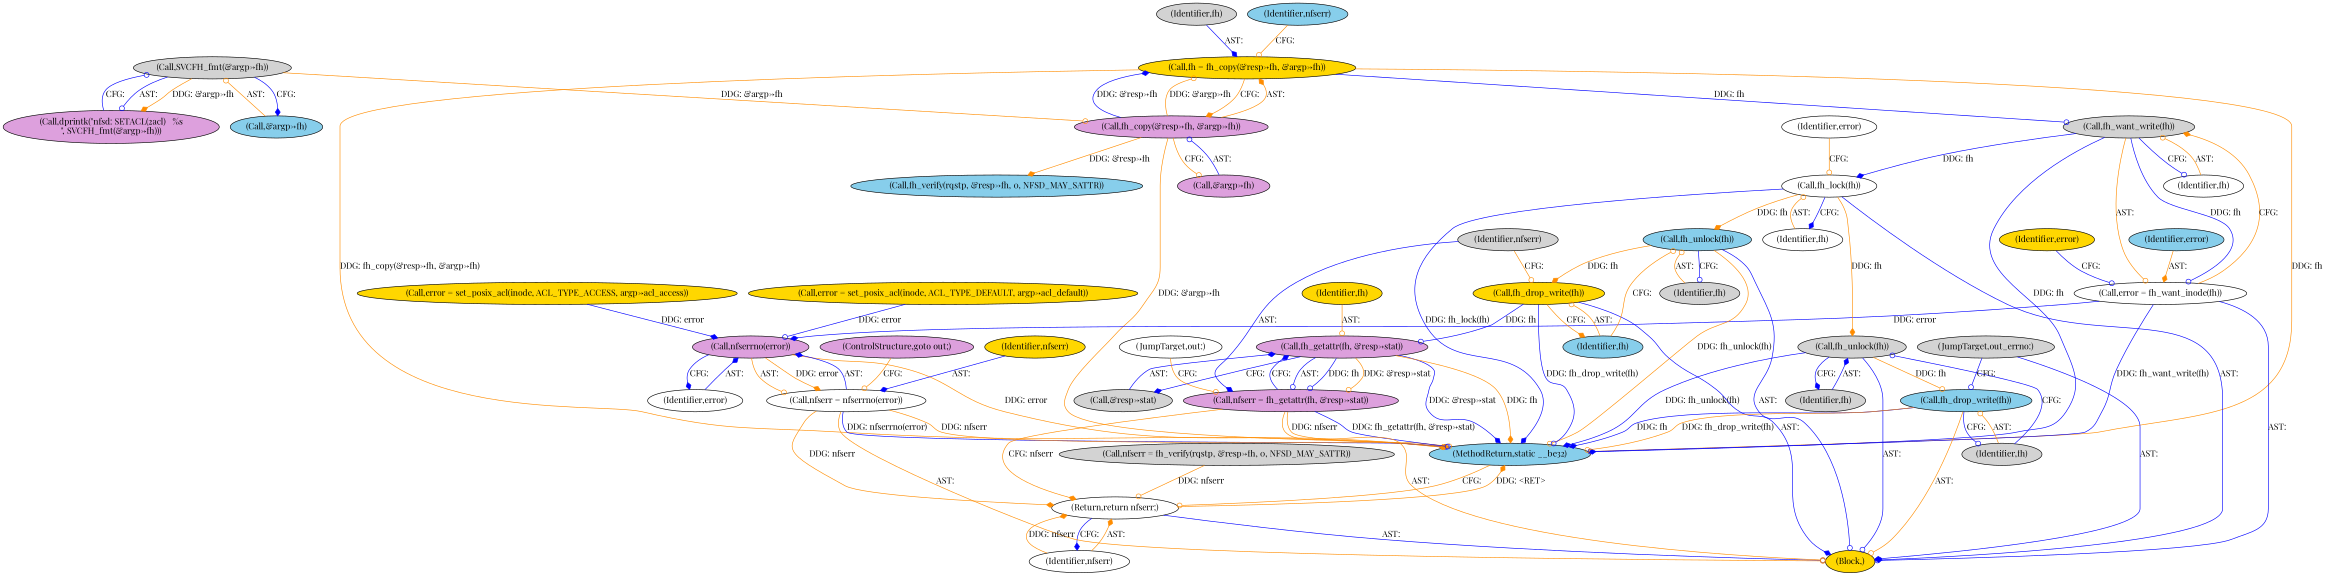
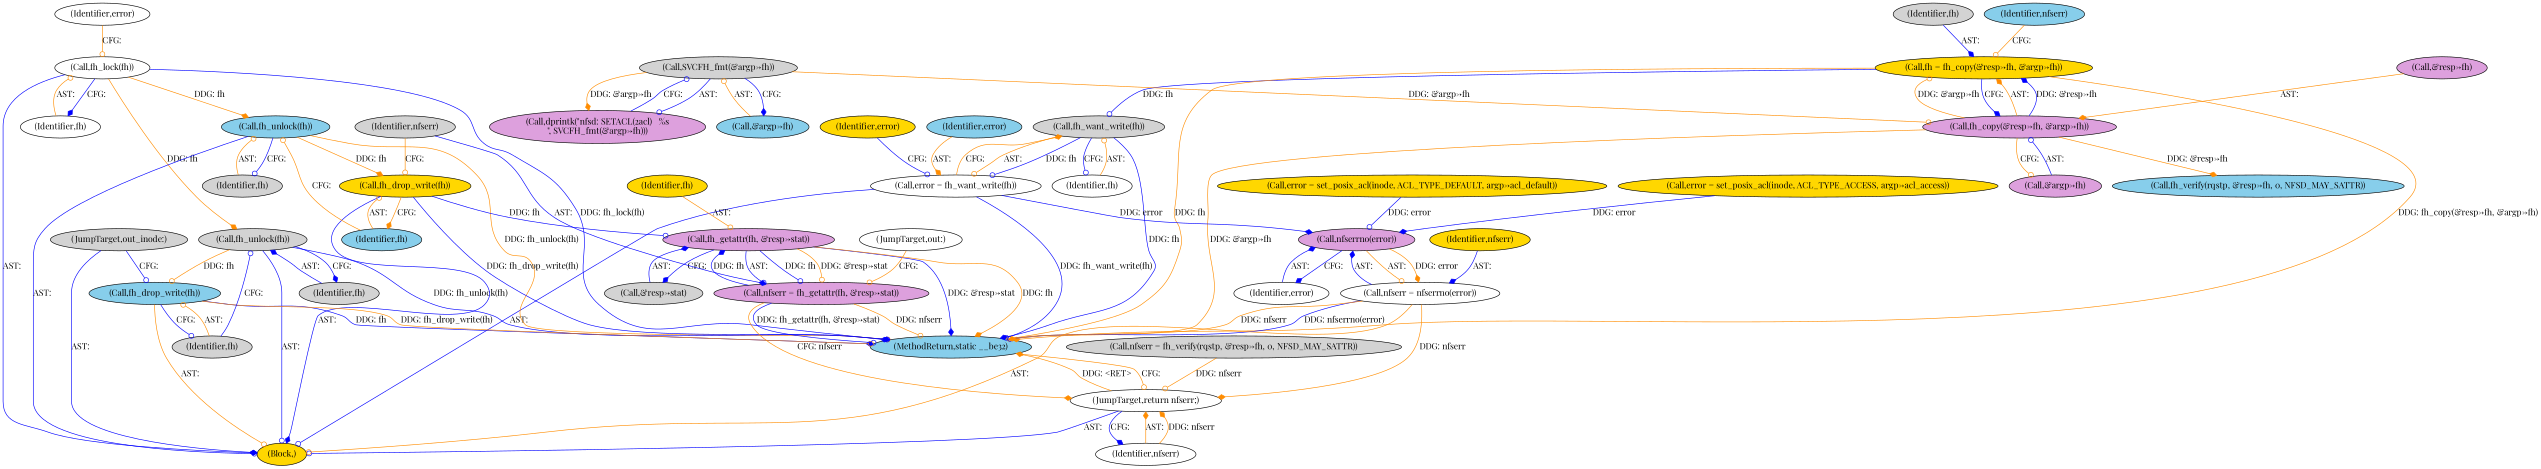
none -> (2442, 68)
(1233, 100) -> (1983, 97)
(1969, 150) -> none
(2160, 293) -> (956, 186)
(897, 347) -> none
(1986, 347) -> (119, 240)
(1283, 374) -> (729, 267)
(1110, 432) -> none
(1115, 508) -> (1146, 401)
(1520, 527) -> none
